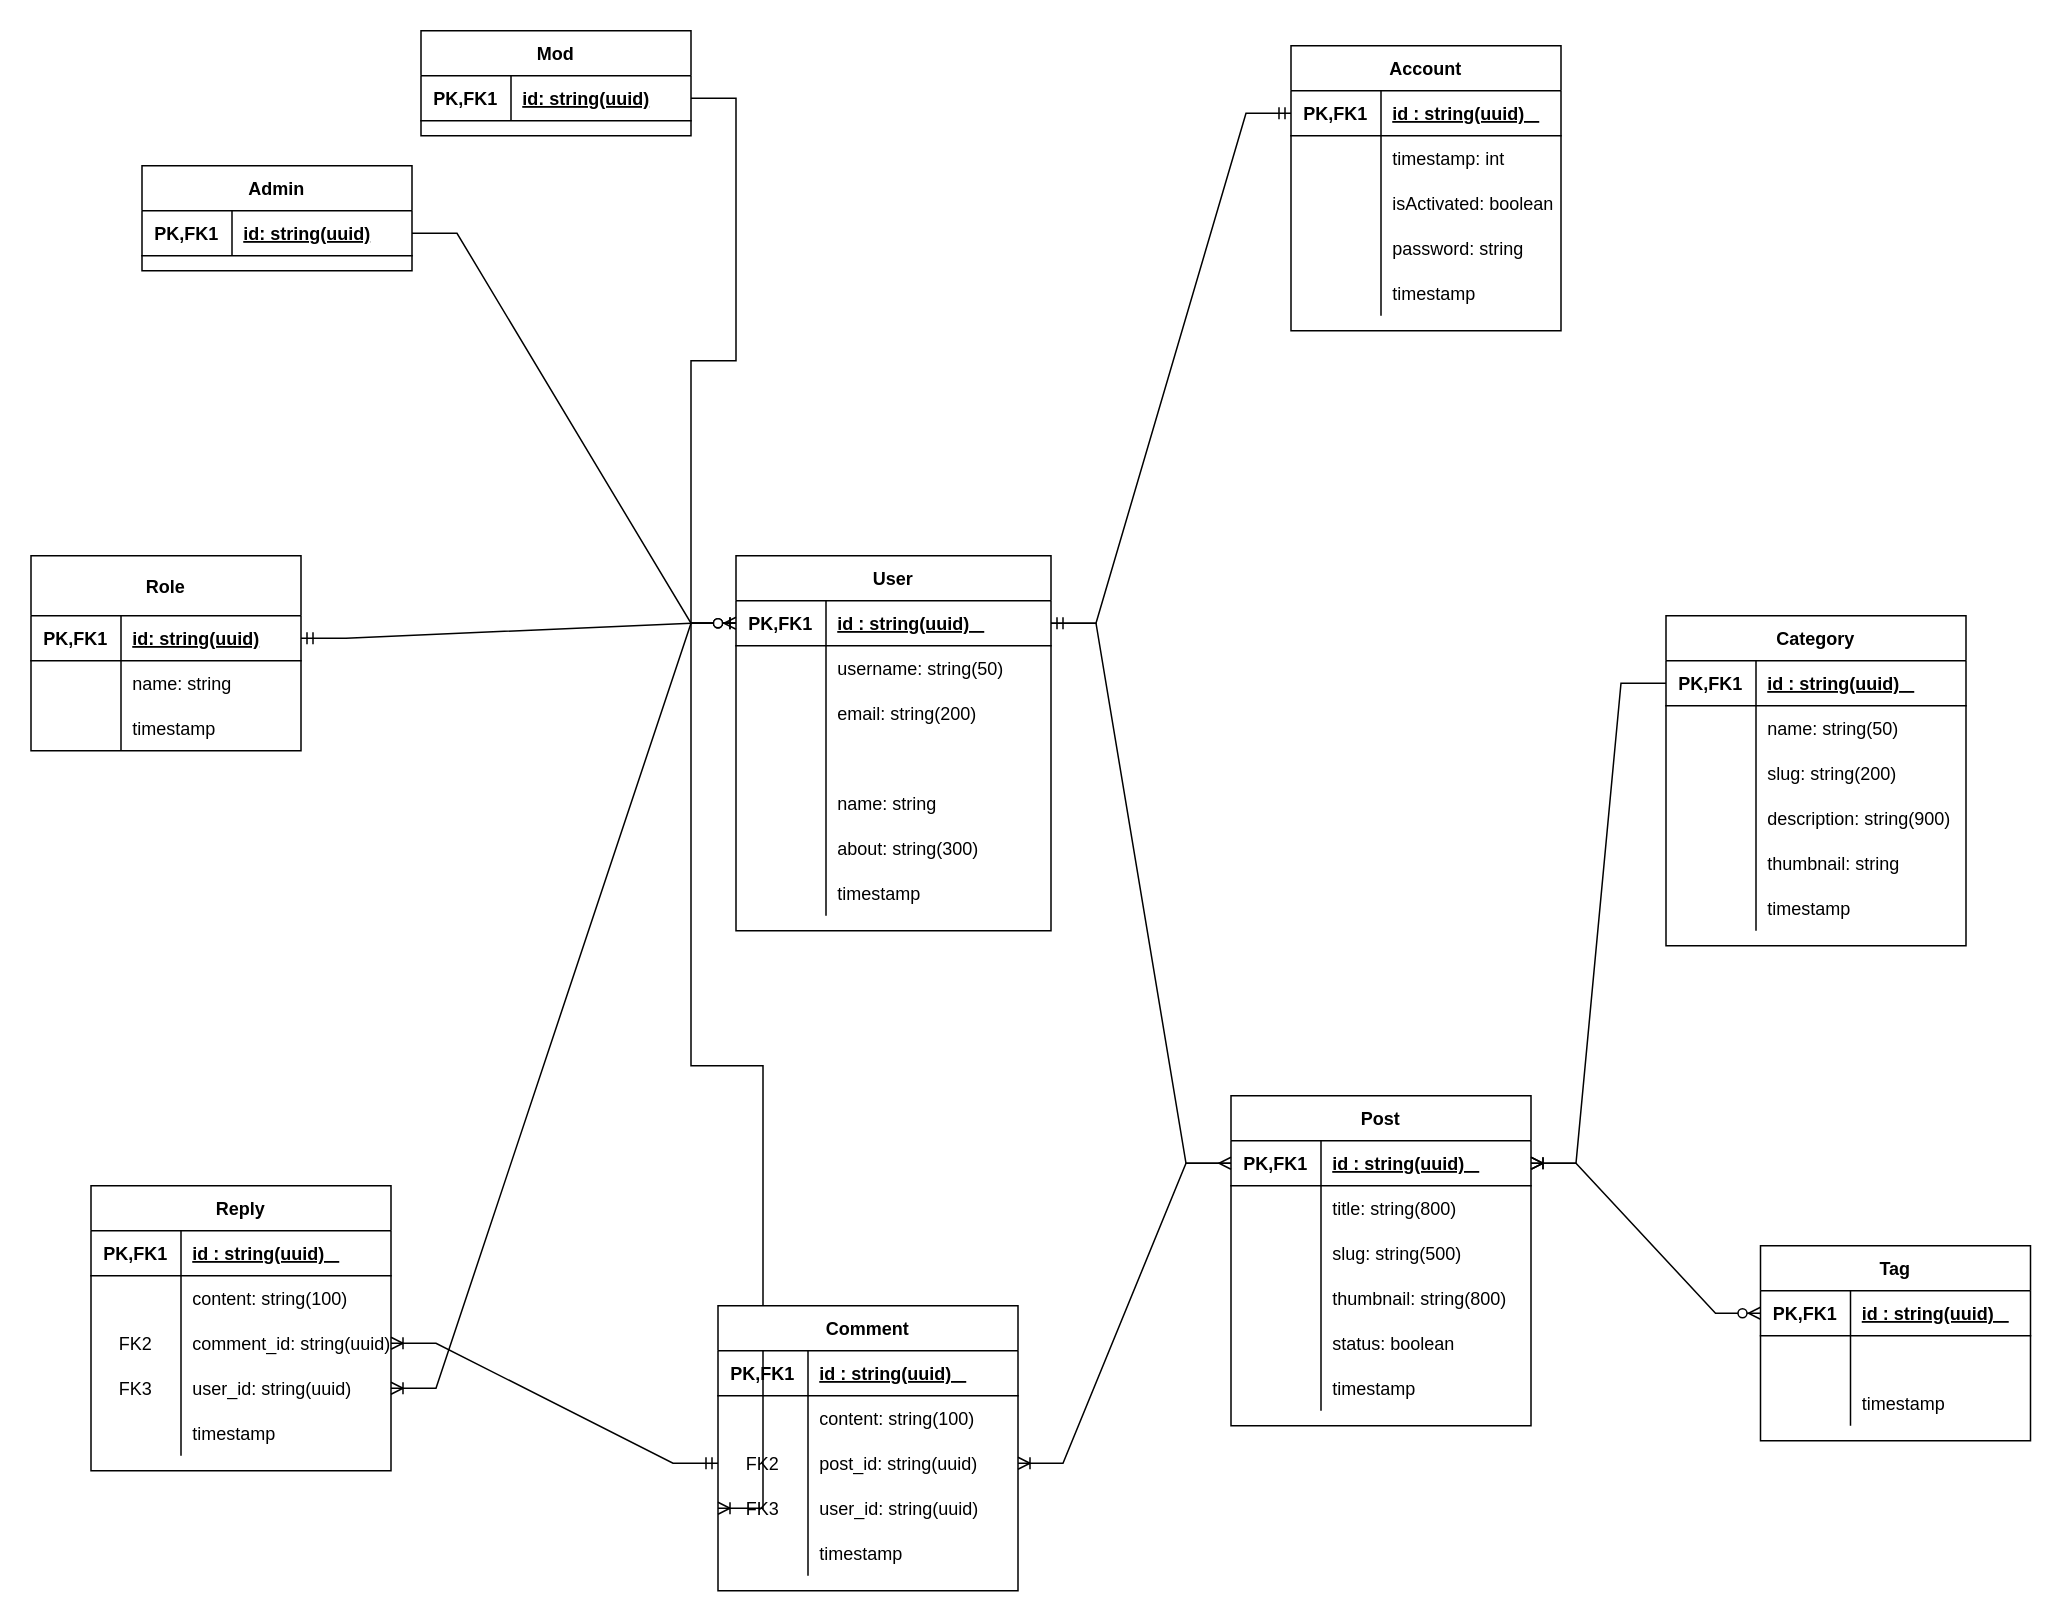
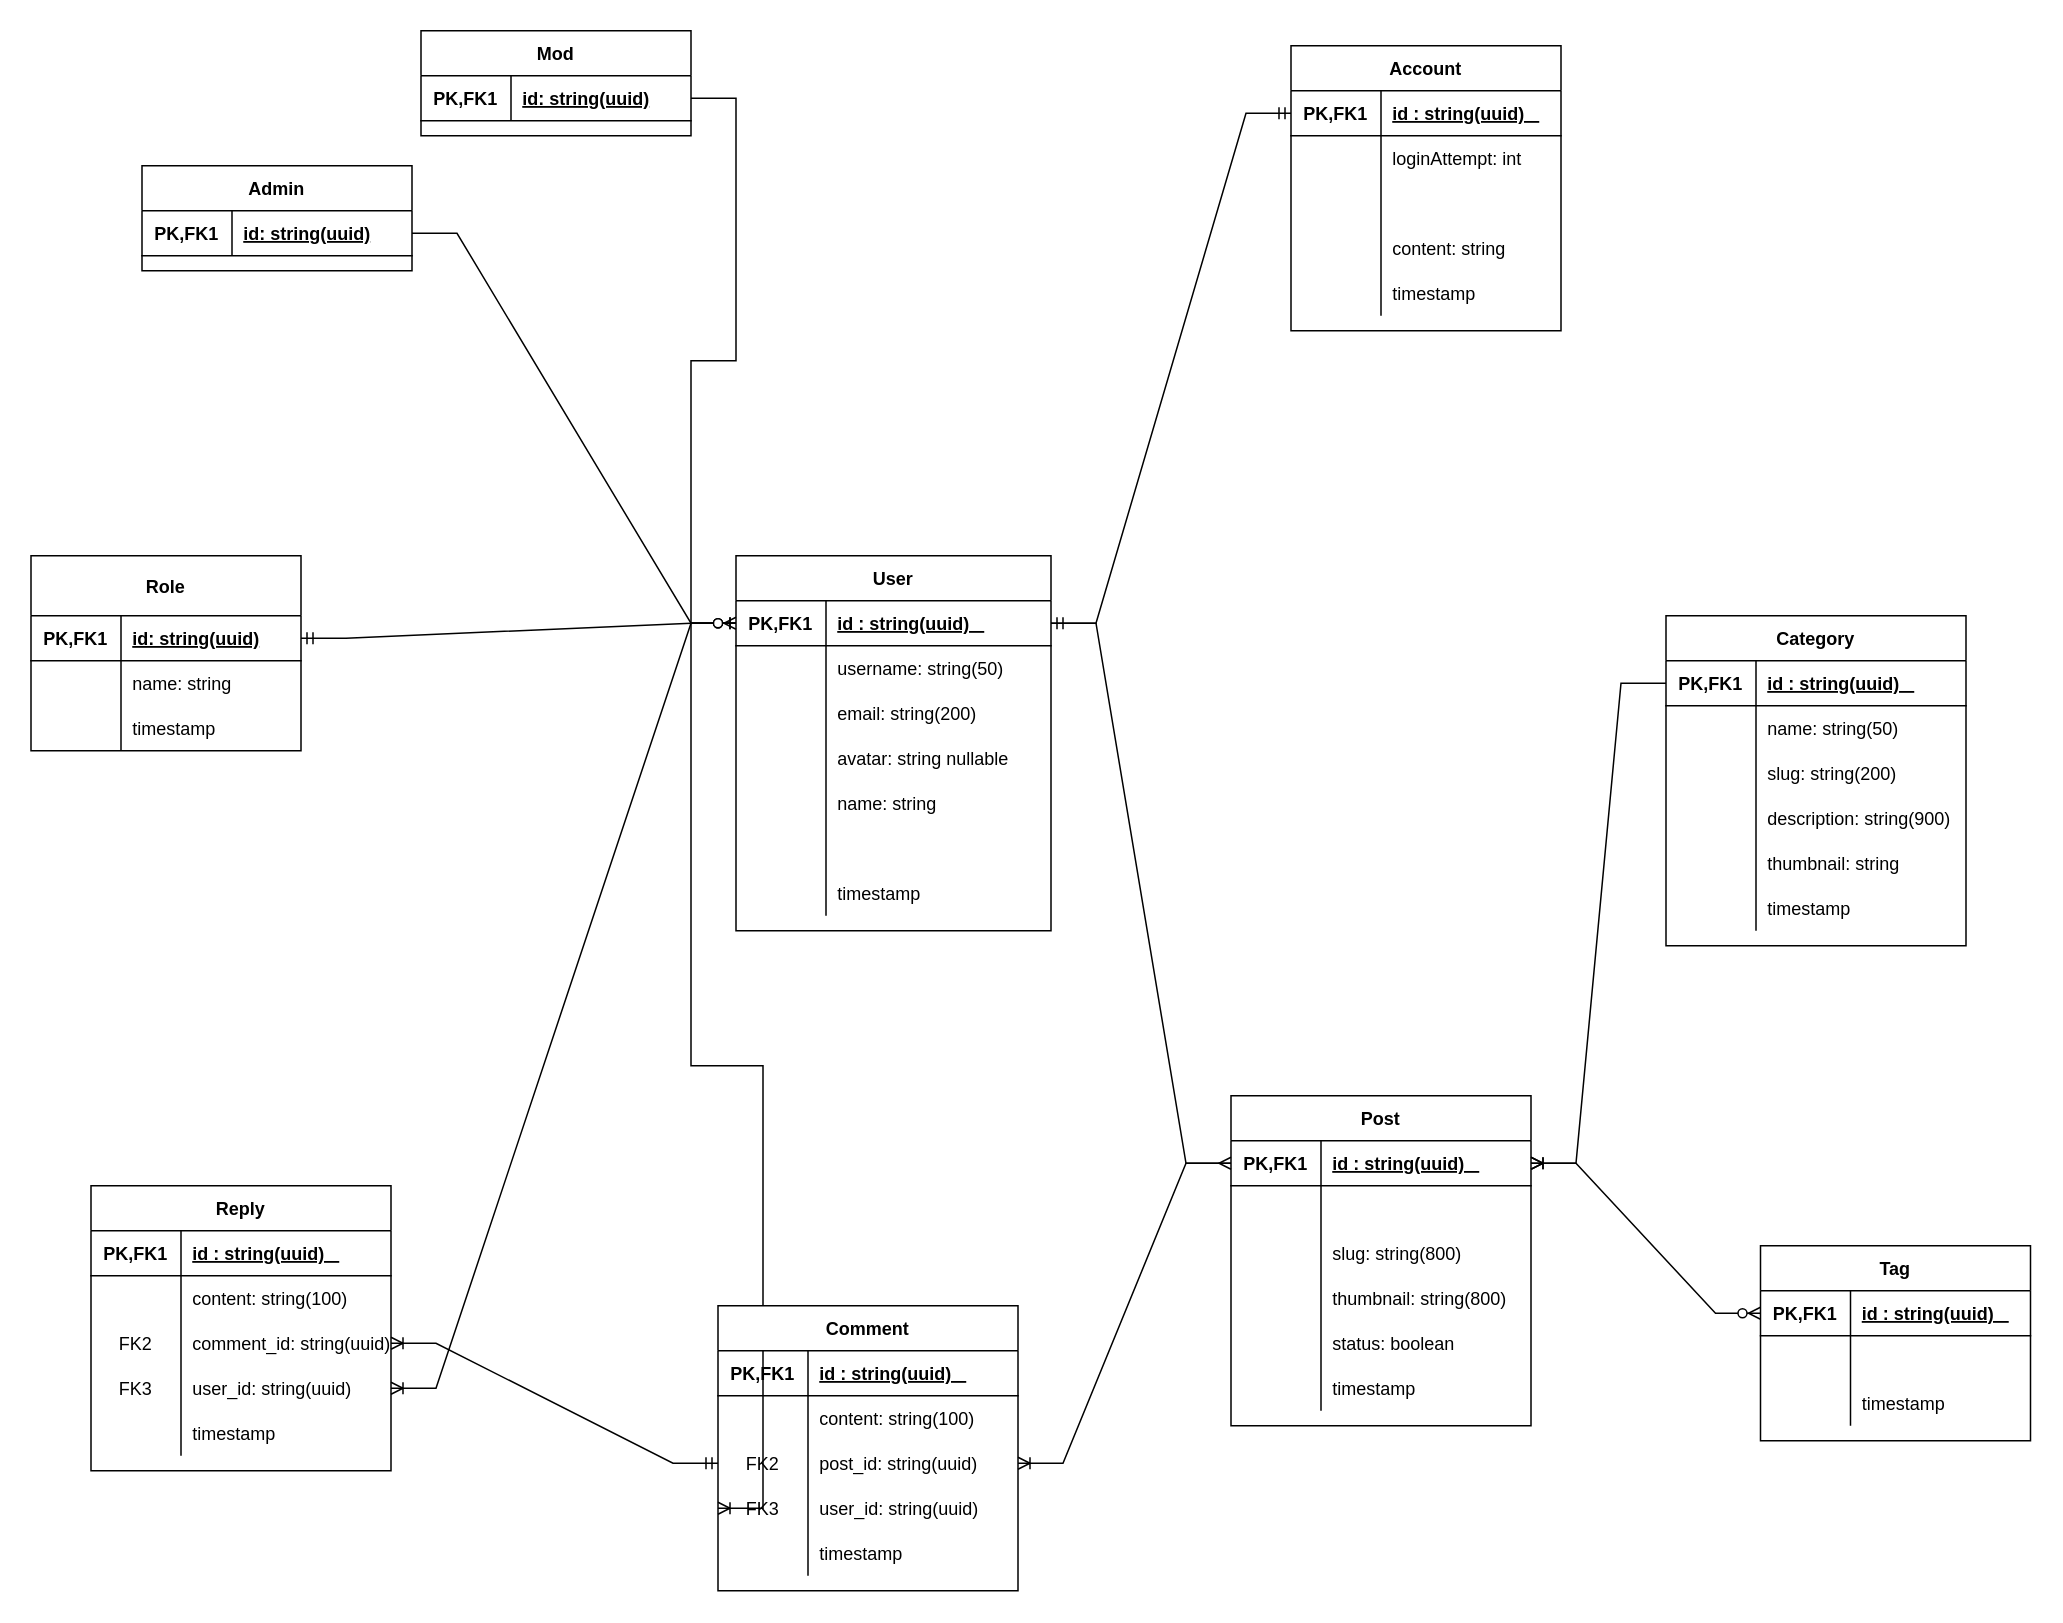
(1453, 159) -> (1466, 159)
(1471, 203) -> none
(1466, 249) -> (1461, 249)
none -> (938, 758)
(938, 848) -> none
(1426, 1208) -> none
(1408, 1254) -> (1408, 1254)
